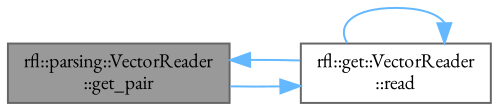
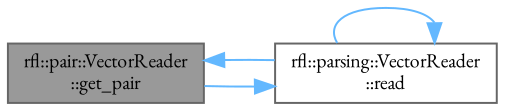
(119, 73) -> (106, 73)
(396, 73) -> (386, 73)
